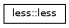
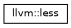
(35, 14) -> (36, 14)
